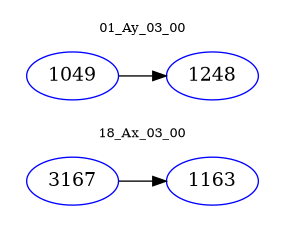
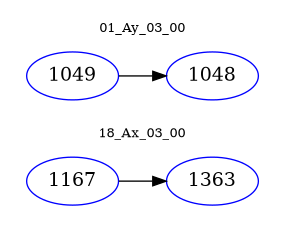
(212, 76) -> (212, 76)
(73, 181) -> (73, 181)
(212, 181) -> (212, 181)
